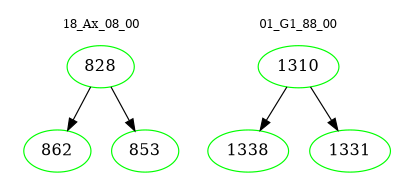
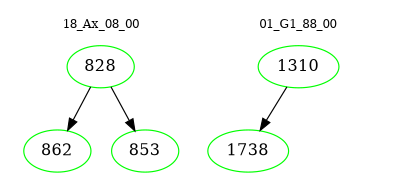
(248, 151) -> (248, 151)
(350, 151) -> none
